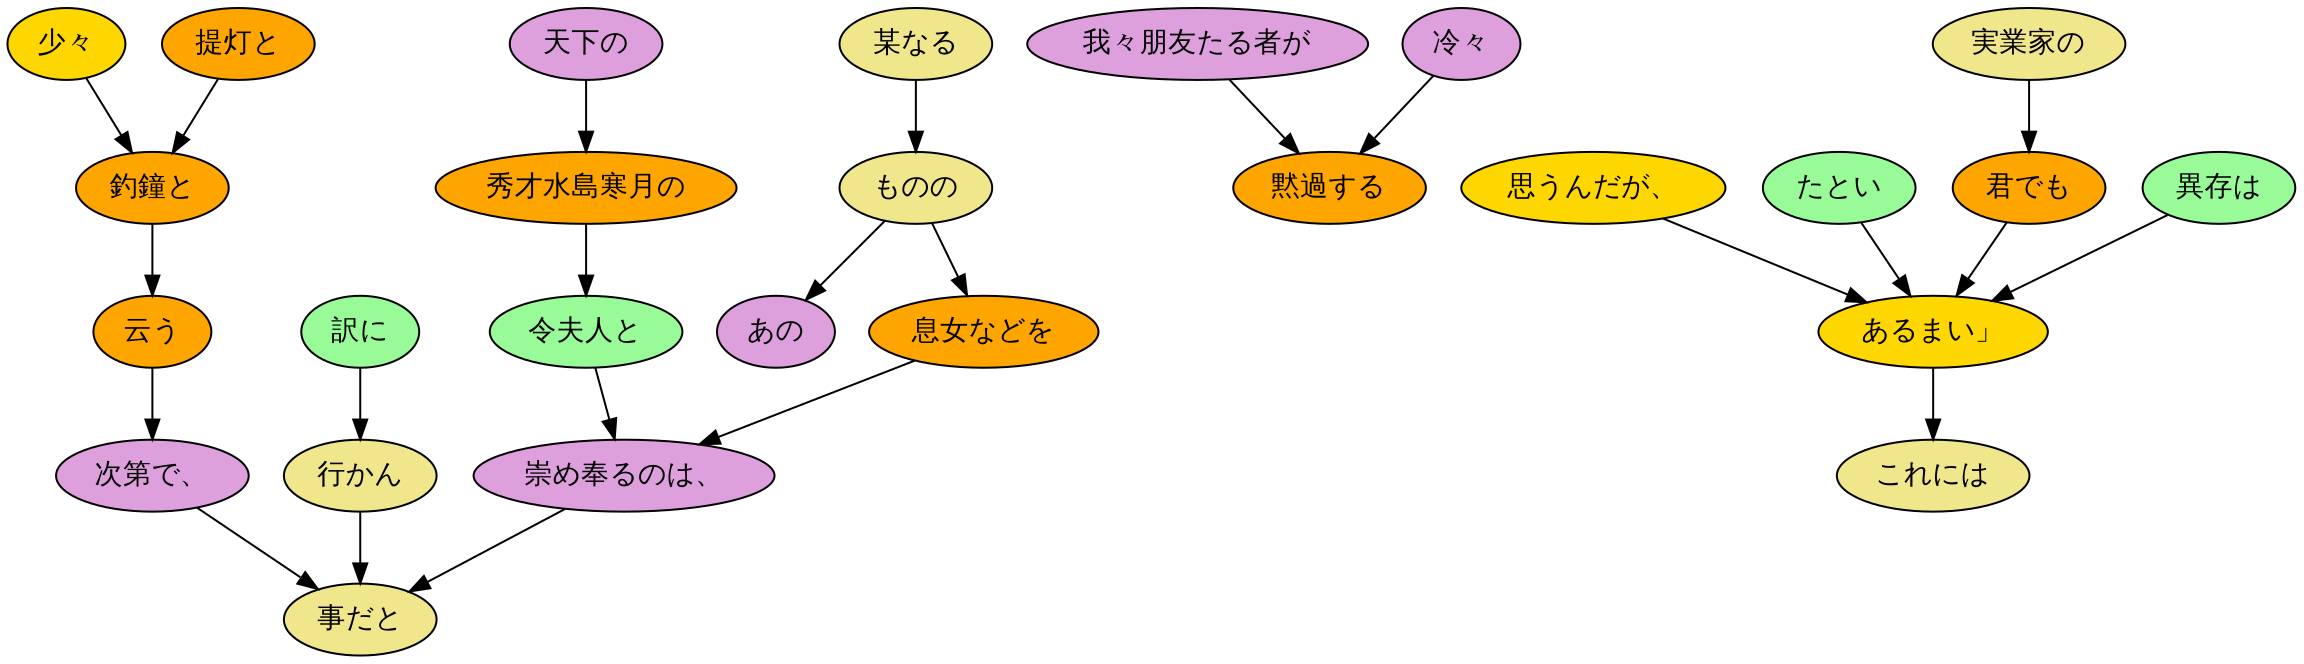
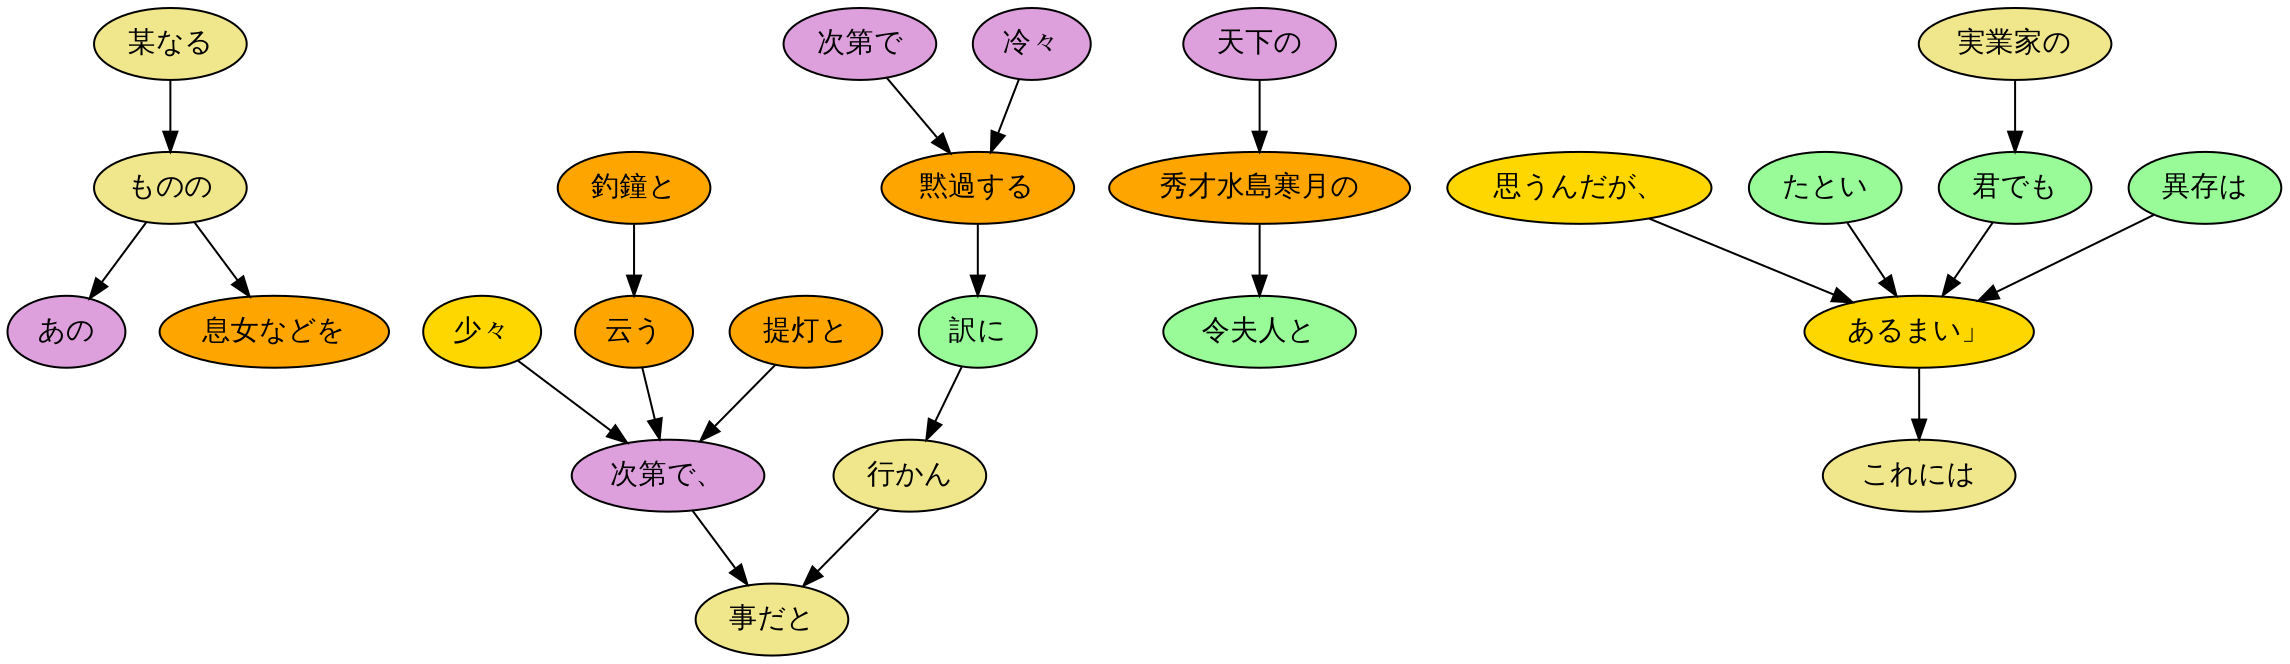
(1198, 44) -> (860, 44)
(104, 107) -> (564, 396)
(201, 107) -> (745, 395)
(2029, 188) -> (2015, 188)
none -> (978, 250)
(624, 476) -> none
